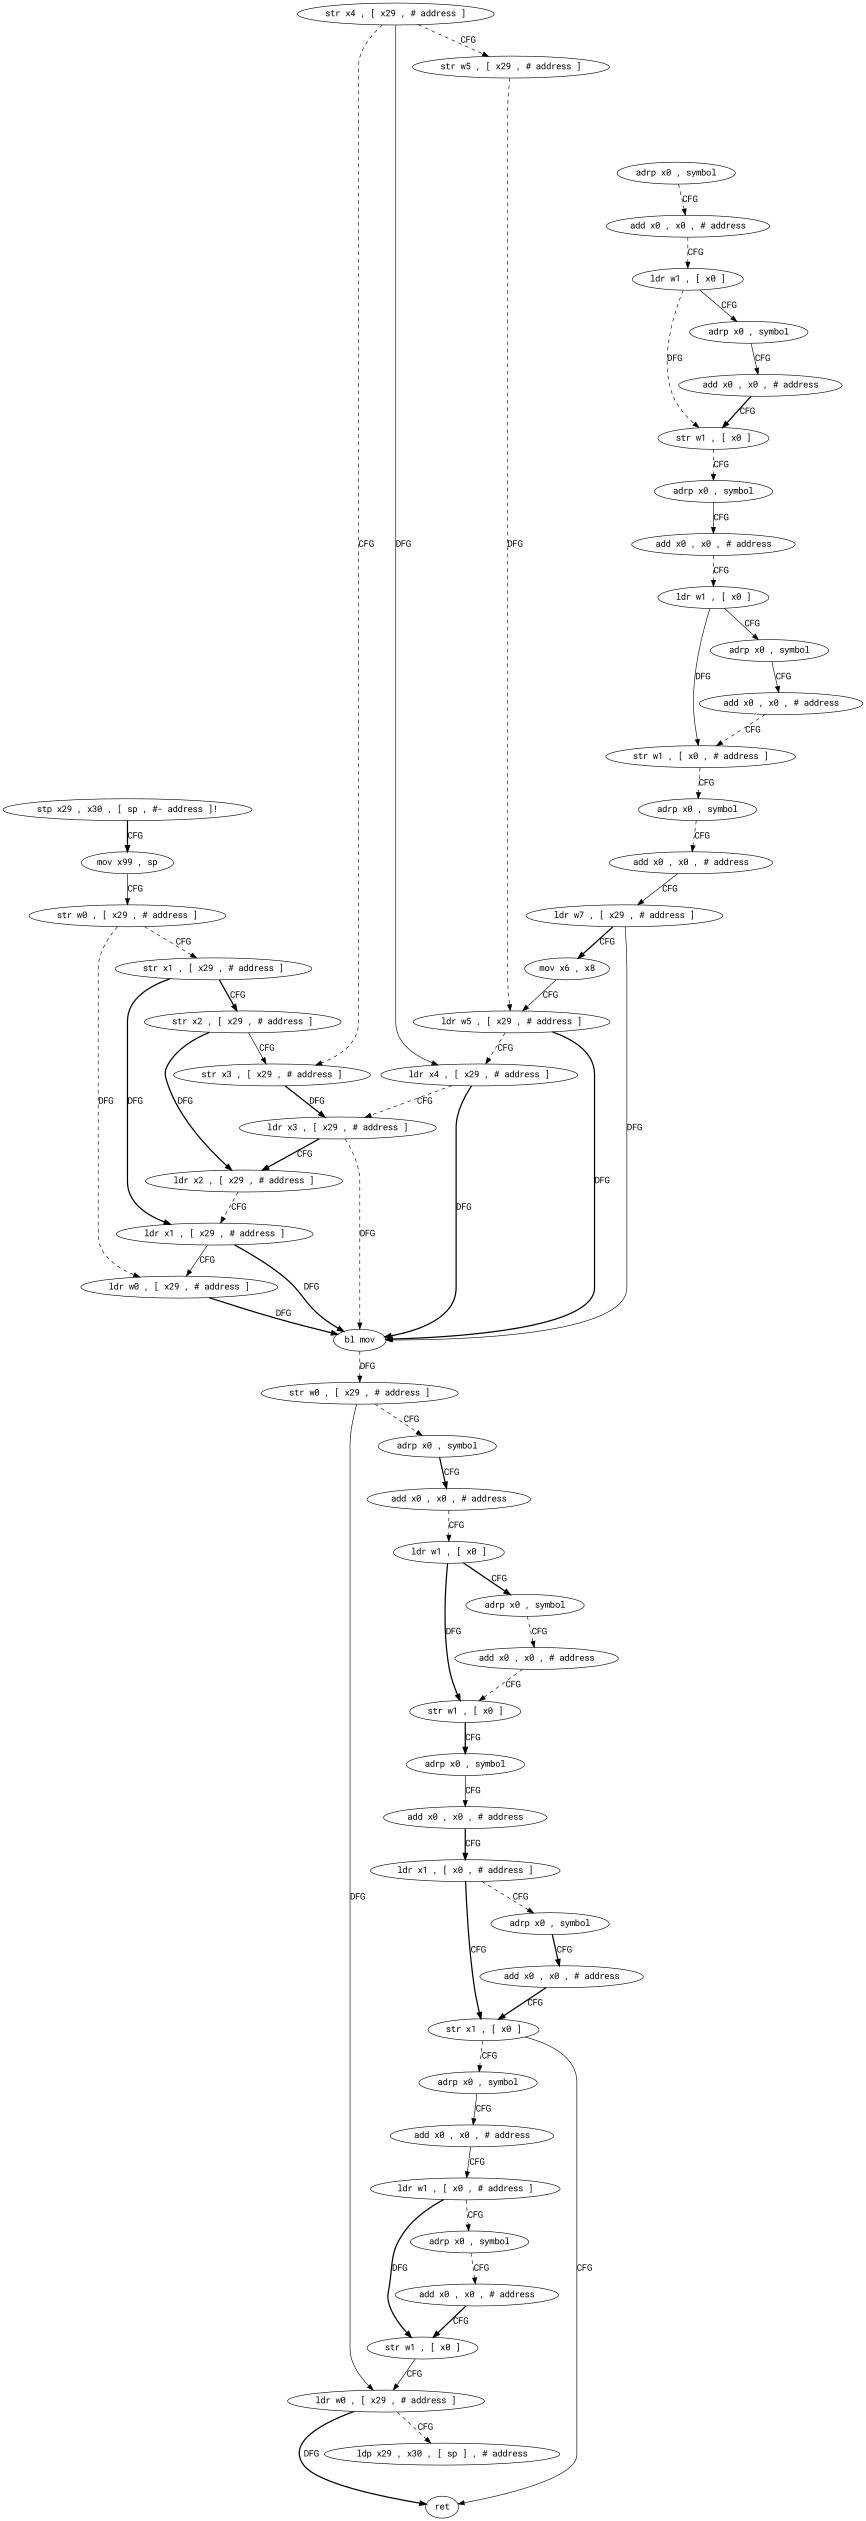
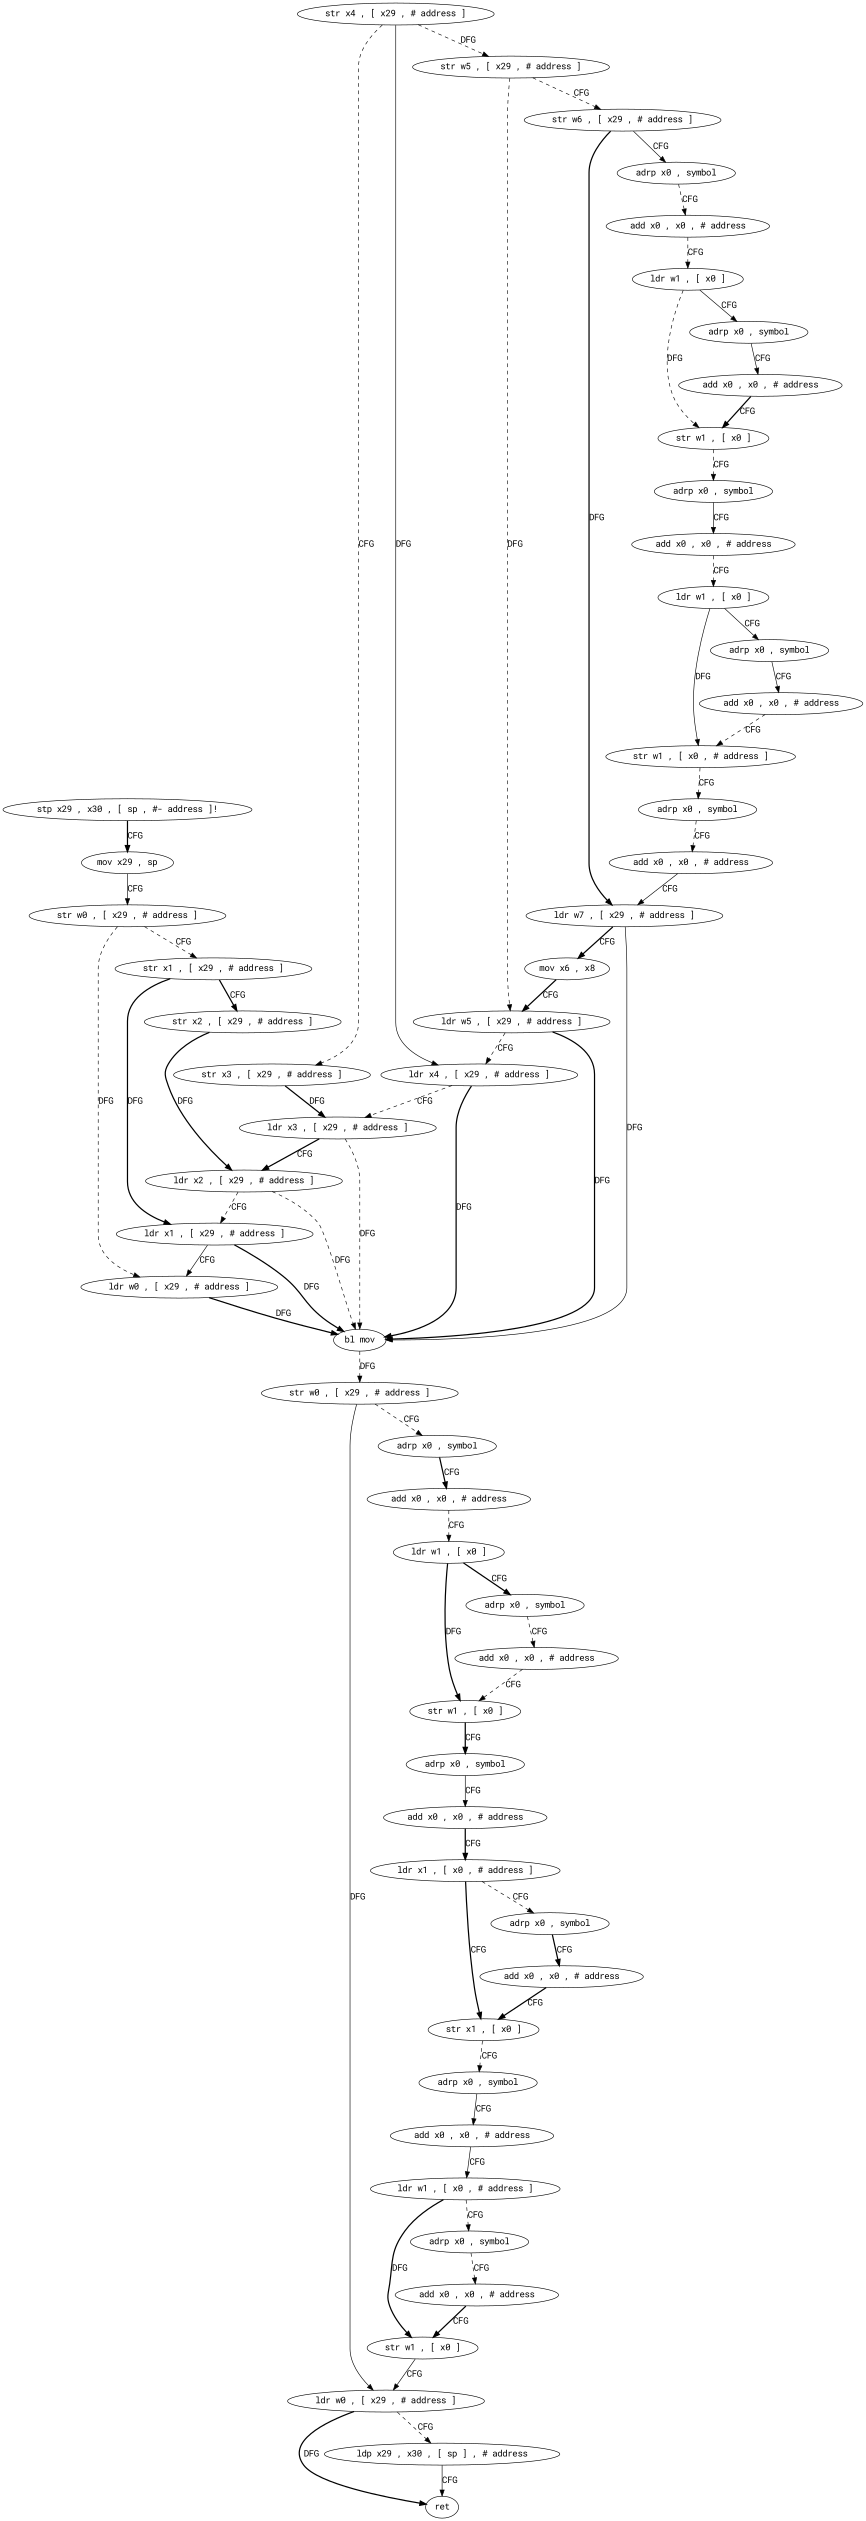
(468, 41) -> (468, 41)
none -> (623, 120)
(127, 863) -> (127, 863)
(542, 993) -> (542, 993)
(256, 1046) -> none
none -> (328, 1246)
(577, 2295) -> (442, 2478)
